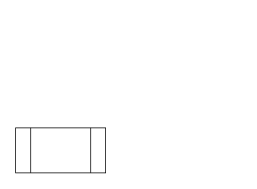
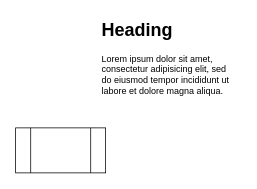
none -> (169, 60)
